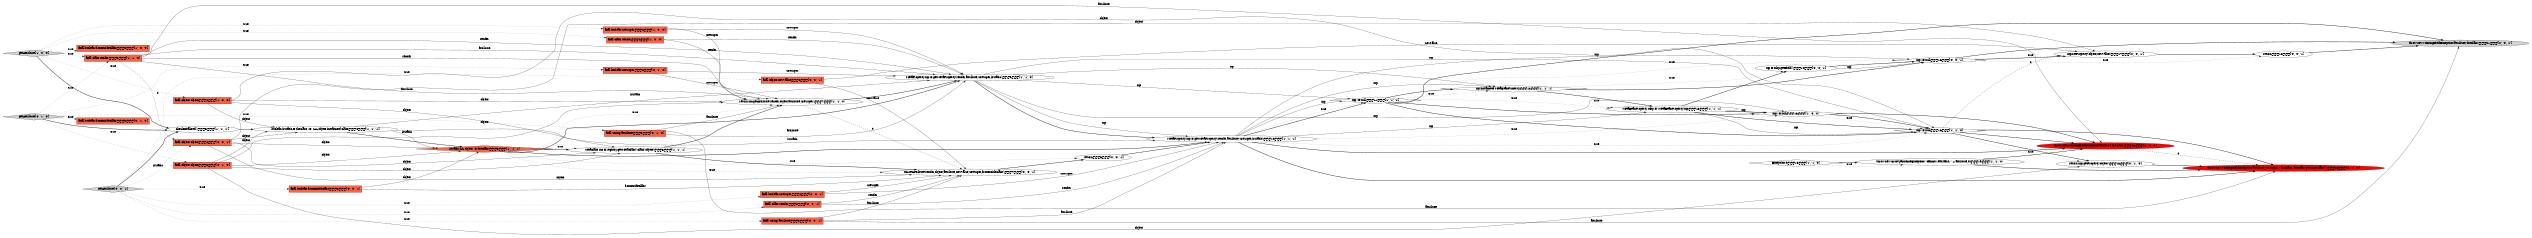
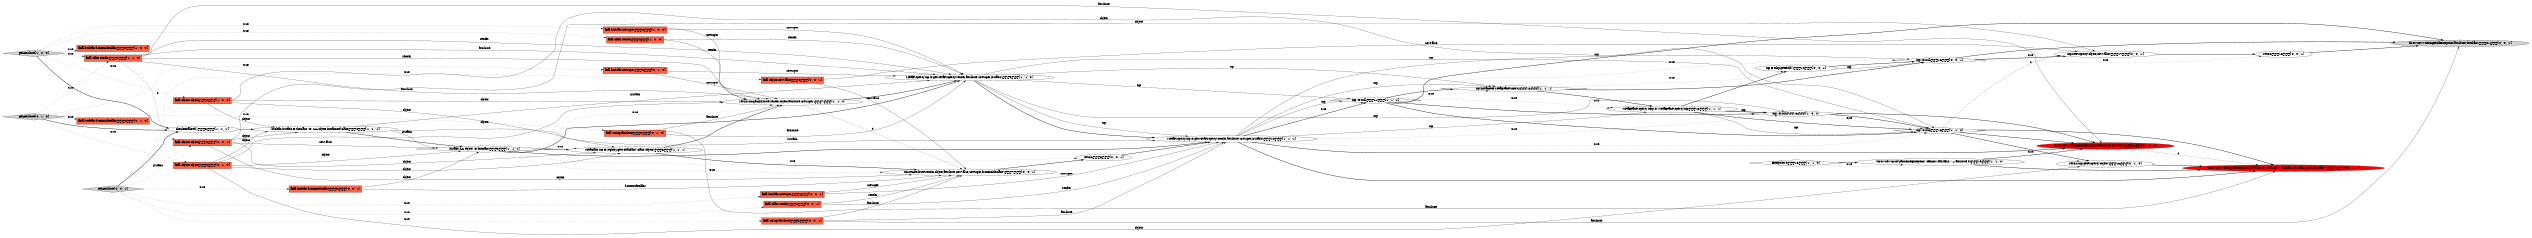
(325, 143) -> (325, 143)
(484, 149) -> (484, 149)
